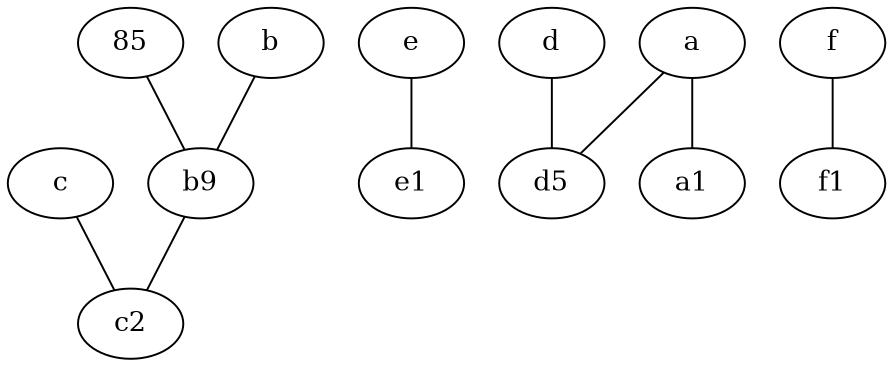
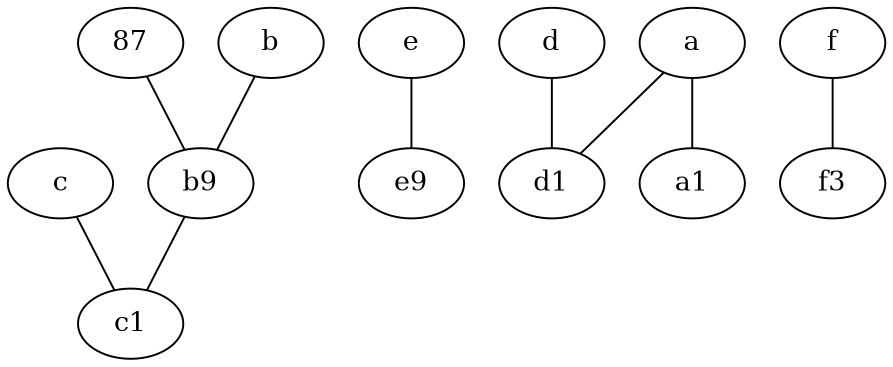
(131, 43) -> (131, 43)
(411, 183) -> (411, 183)
(552, 183) -> (552, 183)
(833, 183) -> (833, 183)
(131, 324) -> (131, 324)
